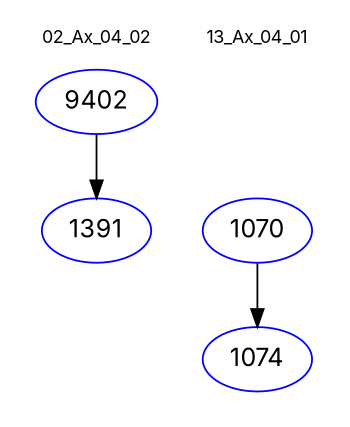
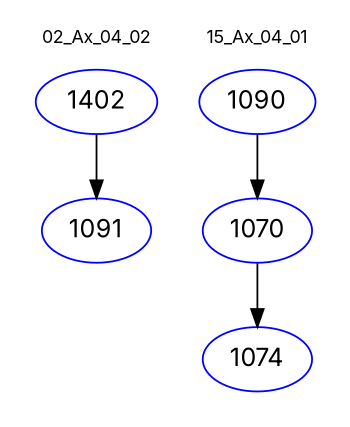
(257, 38) -> (257, 38)
(97, 102) -> (97, 102)
none -> (257, 102)
(97, 231) -> (97, 231)
